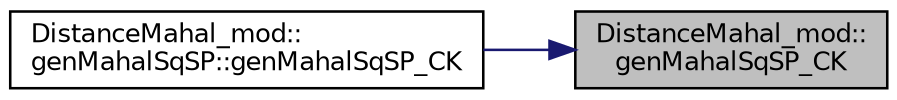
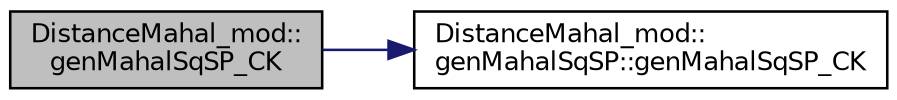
(516, 50) -> (355, 50)
